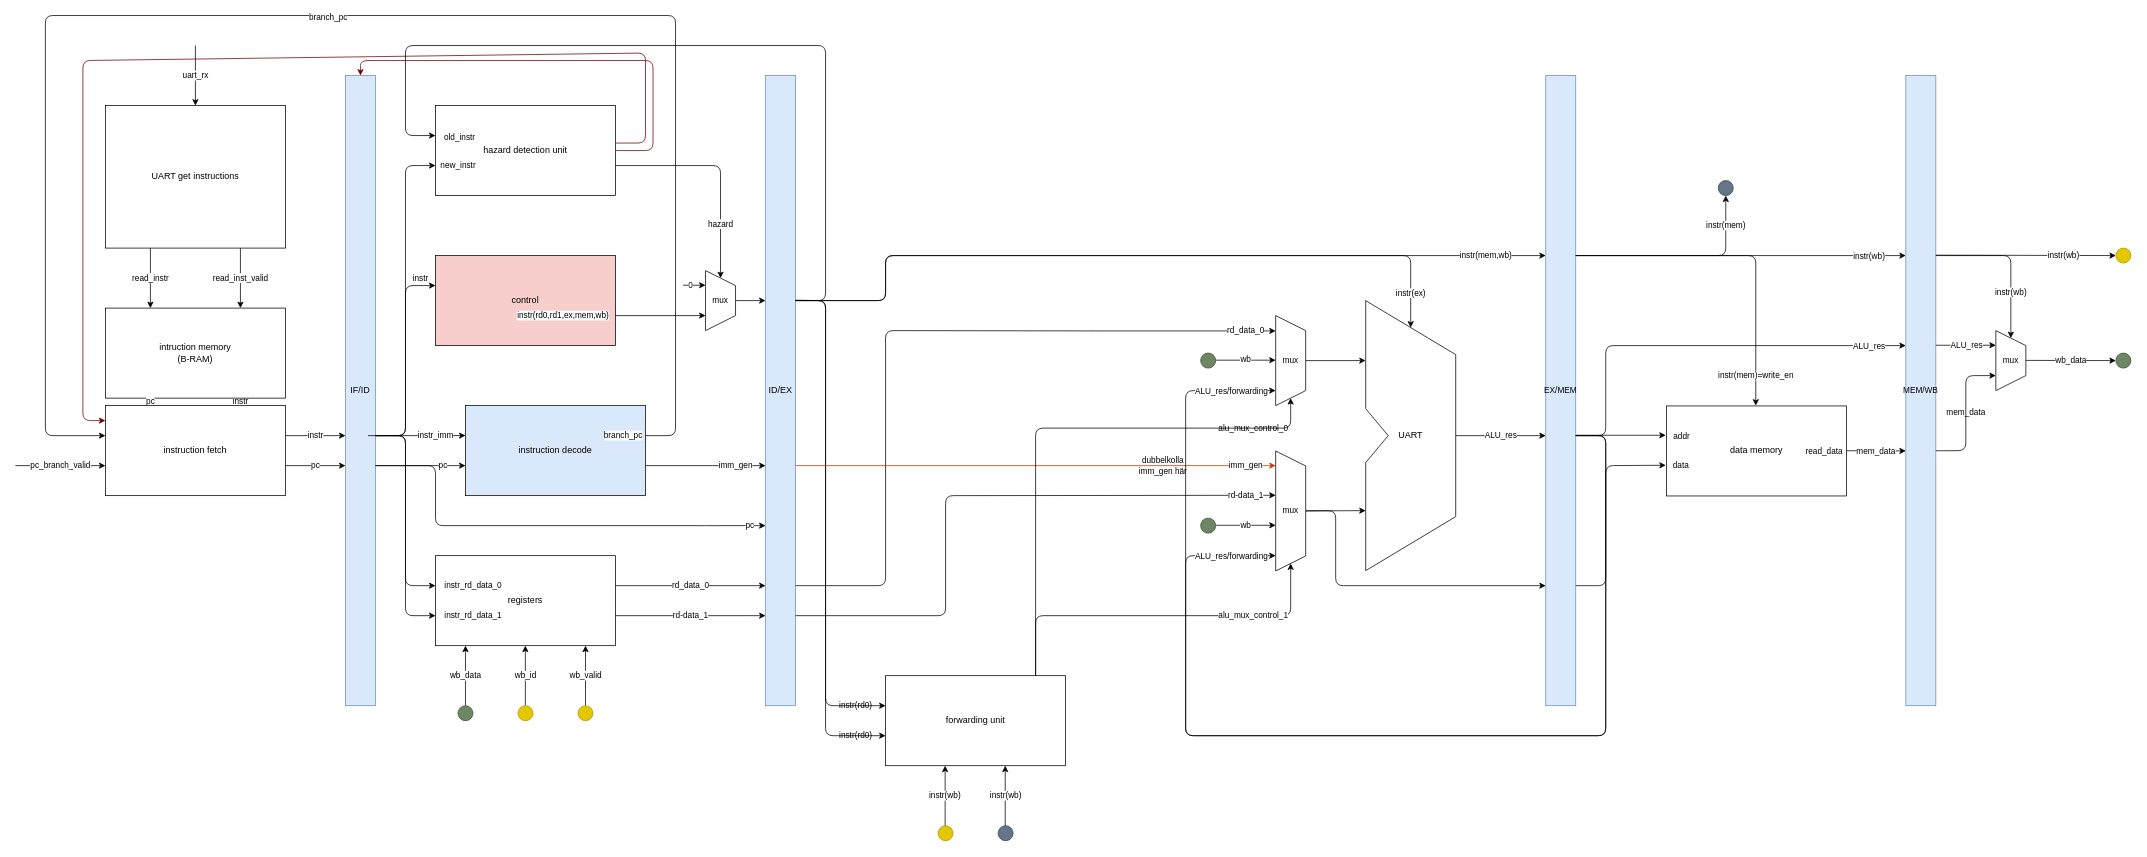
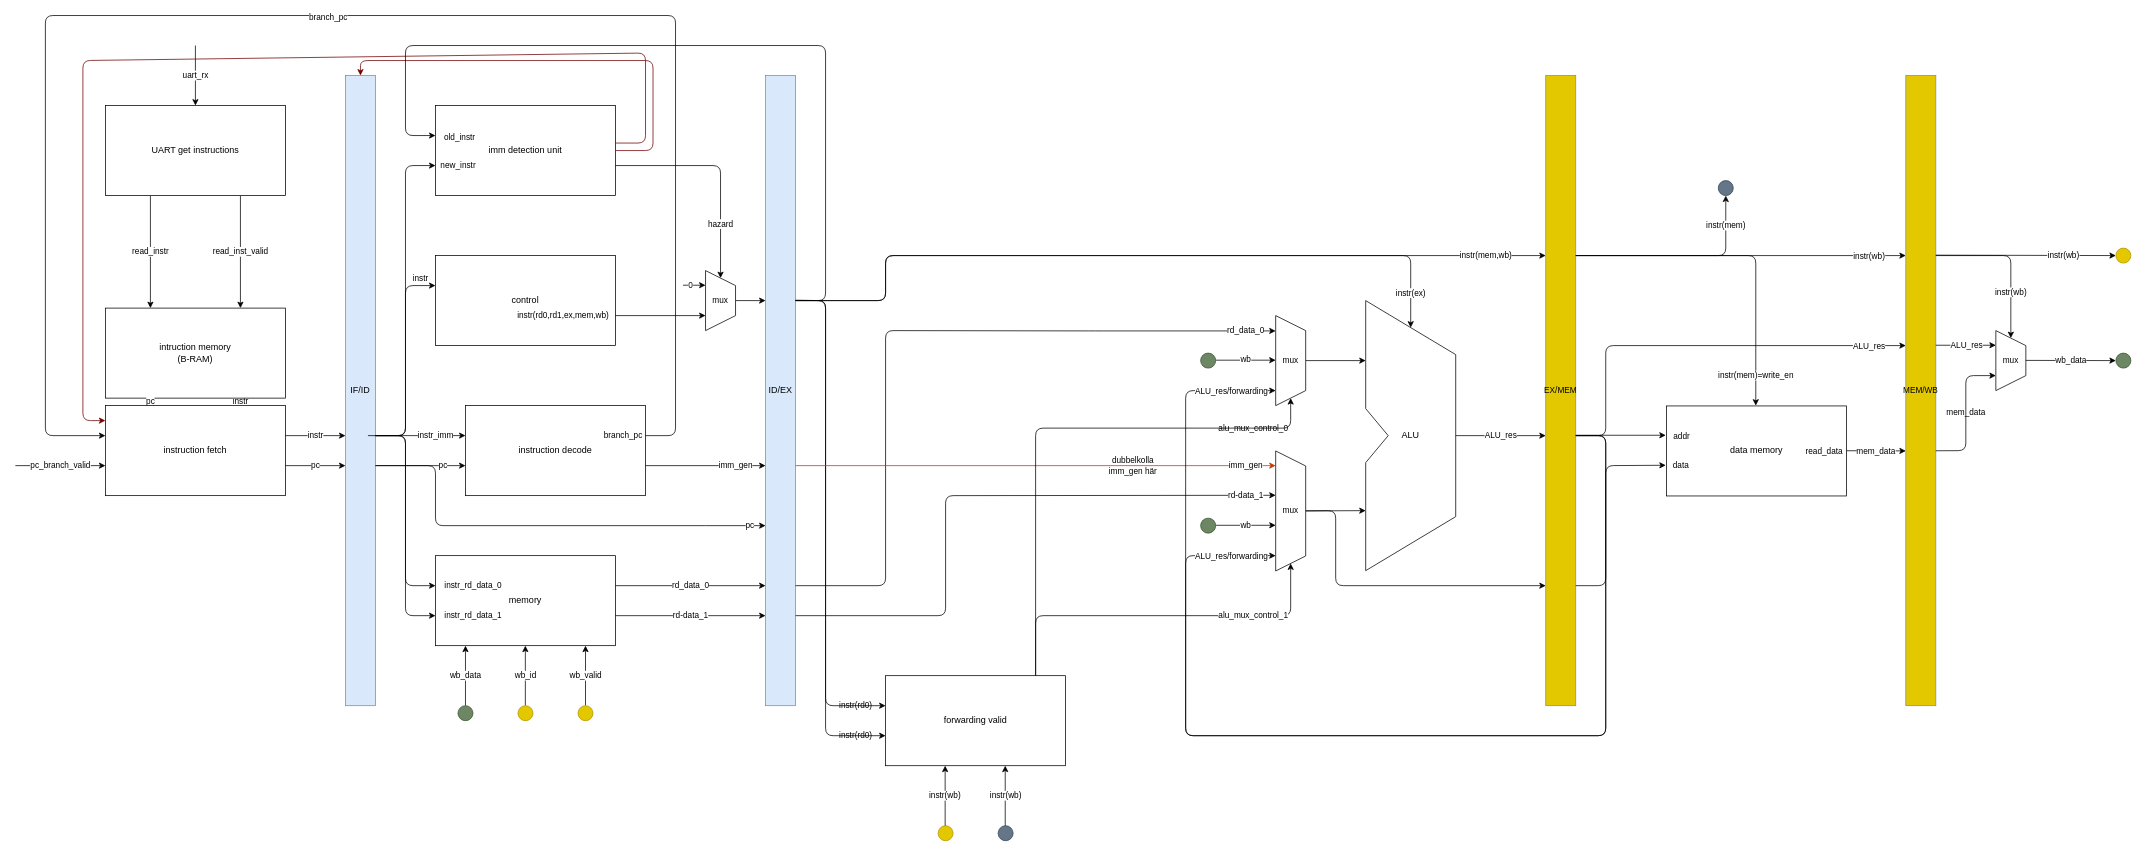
(525, 150) -> (525, 150)
(195, 177) -> (195, 150)
(525, 300) -> (525, 300)
(1560, 390) -> (1560, 390)
(1920, 390) -> (1920, 390)
(1410, 435) -> (1410, 435)
(555, 450) -> (555, 450)
(1163, 465) -> (1133, 465)
(525, 600) -> (525, 600)
(975, 720) -> (975, 720)
